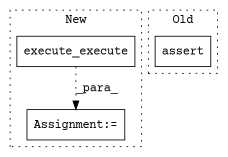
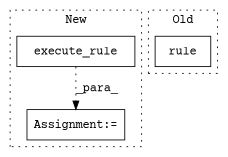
(76, 51) -> (76, 51)
(183, 51) -> (183, 51)
